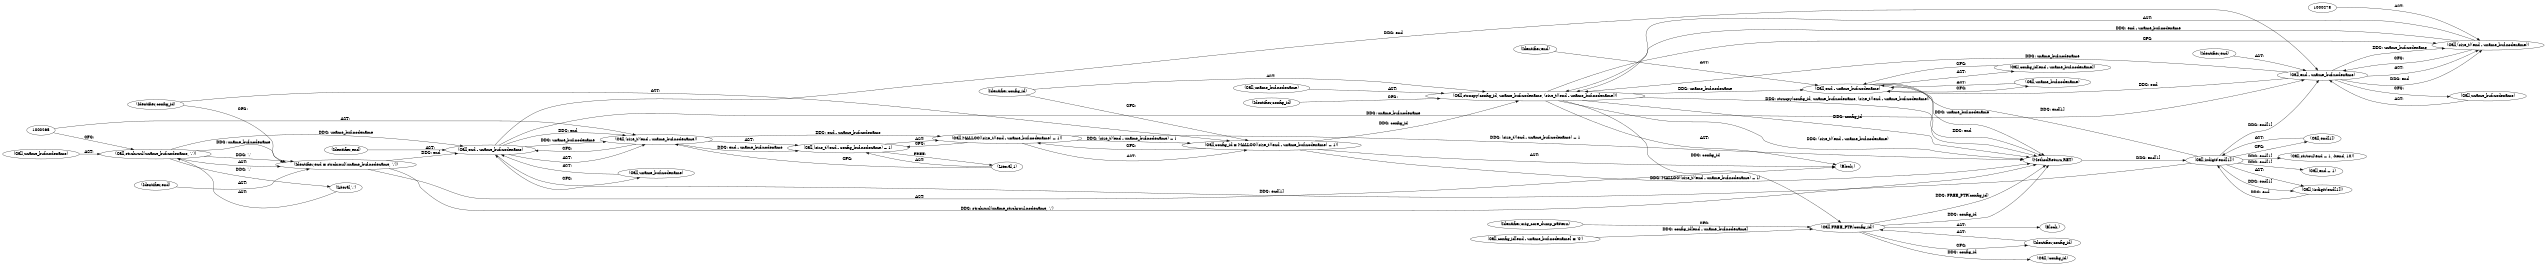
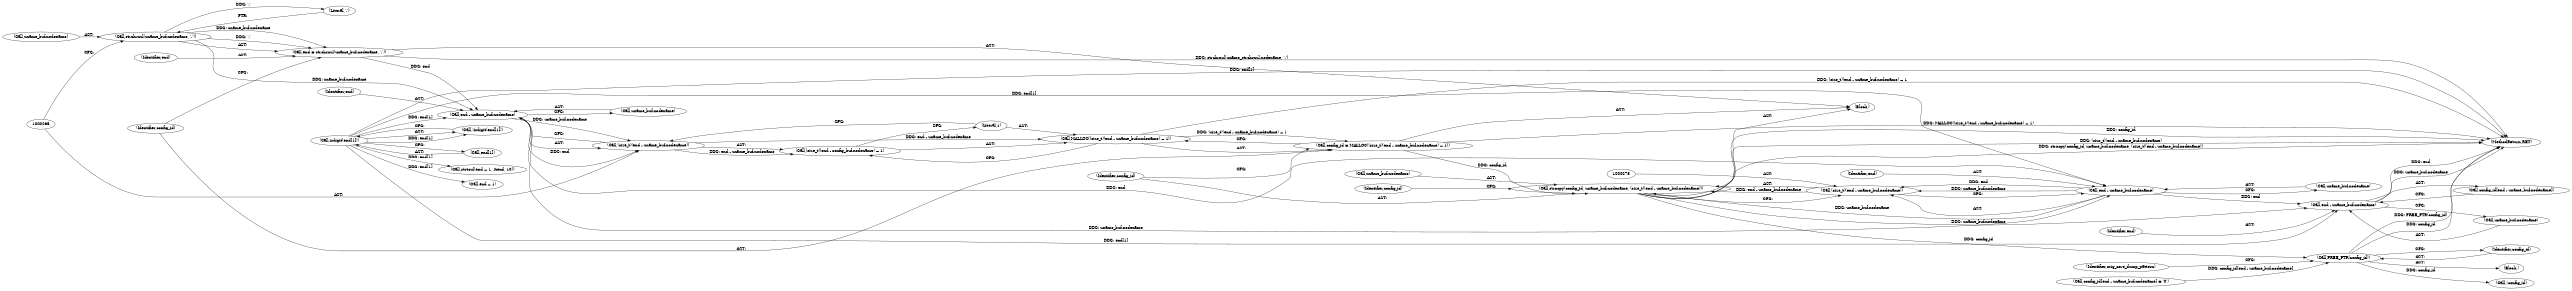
(921, 154) -> (938, 126)
(2132, 160) -> (1431, 71)
(930, 164) -> (1040, 131)
(346, 165) -> (339, 53)
(243, 192) -> (243, 16)
(2260, 192) -> (420, 126)
